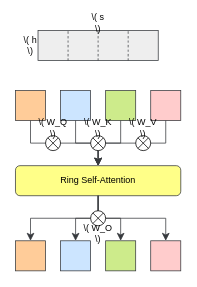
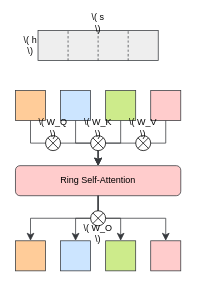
(98, 180) -> (98, 180)
